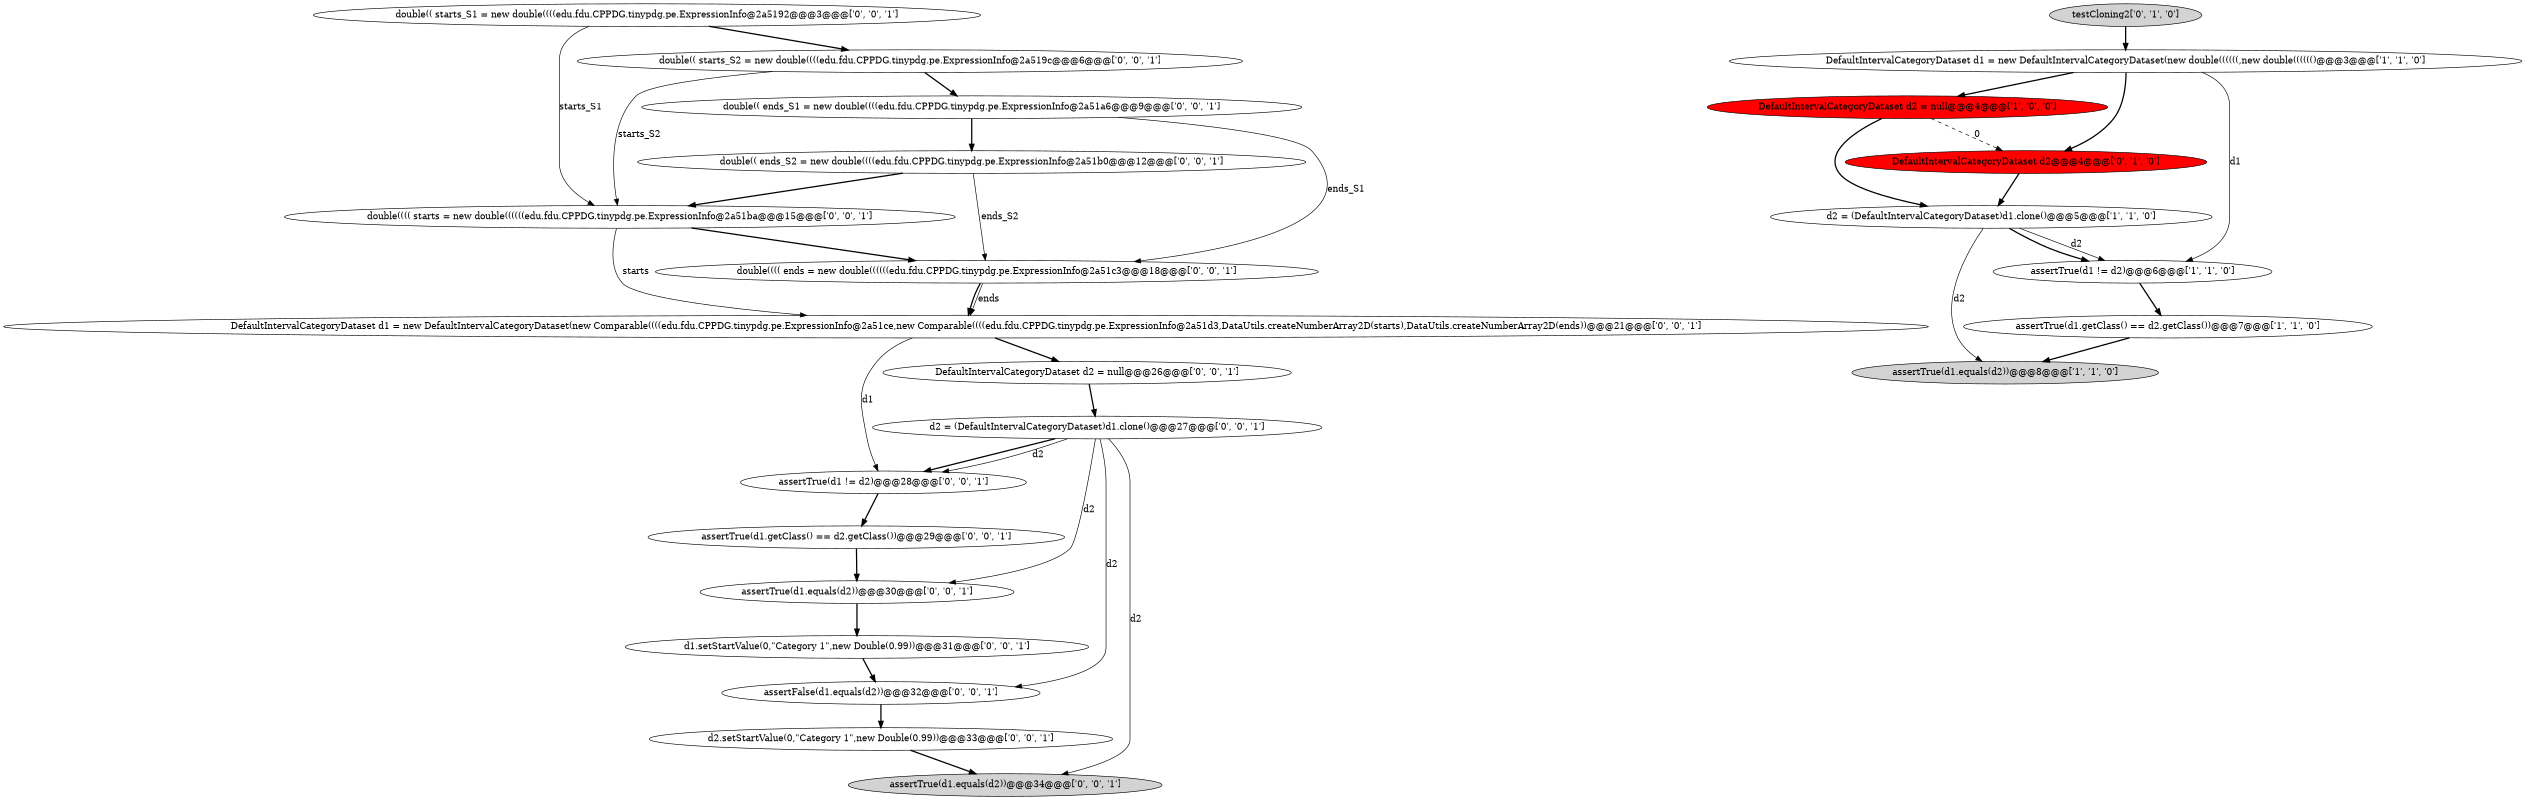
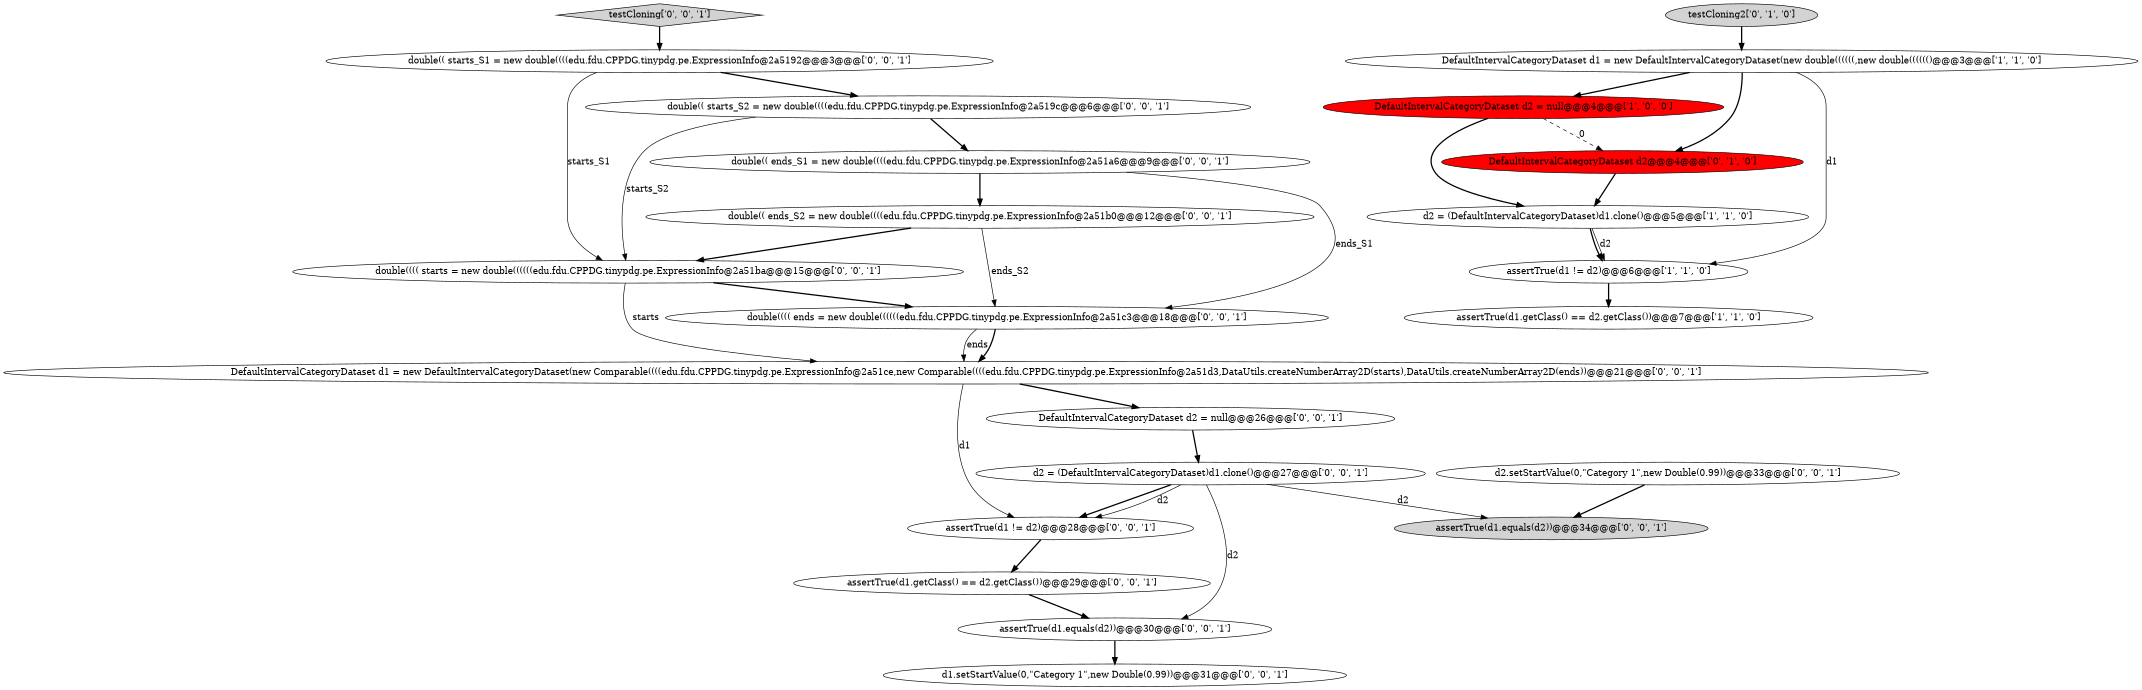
none -> (660, 15)
(2005, 373) -> none
(881, 693) -> none
